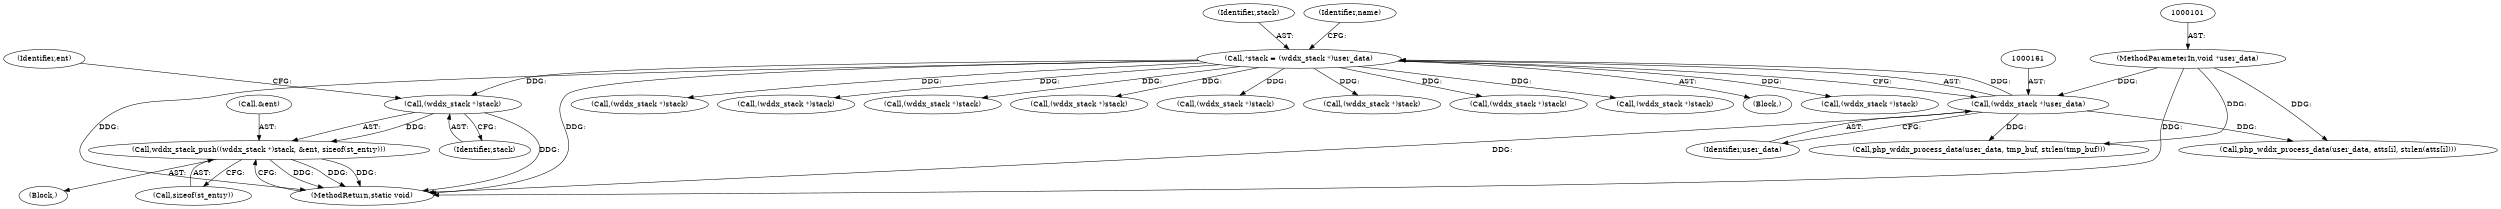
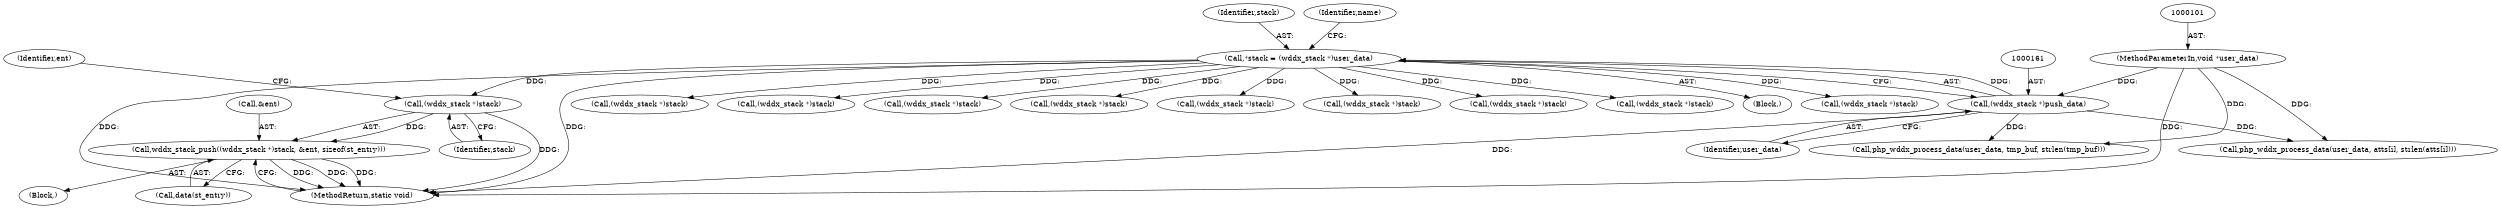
(2028, 104) -> (2028, 104)
(193, 196) -> (193, 196)
